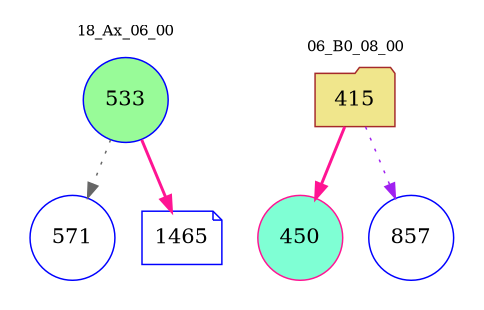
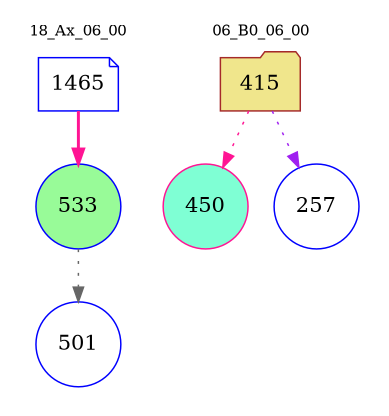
(356, 47) -> (261, 32)
(333, 156) -> (239, 132)
(154, 169) -> (78, 130)
(72, 238) -> (78, 344)
(411, 238) -> (317, 206)
